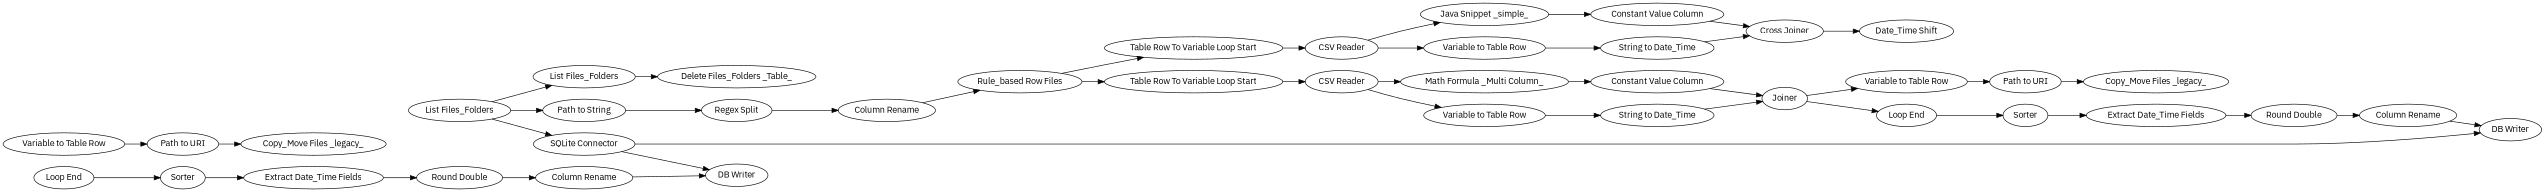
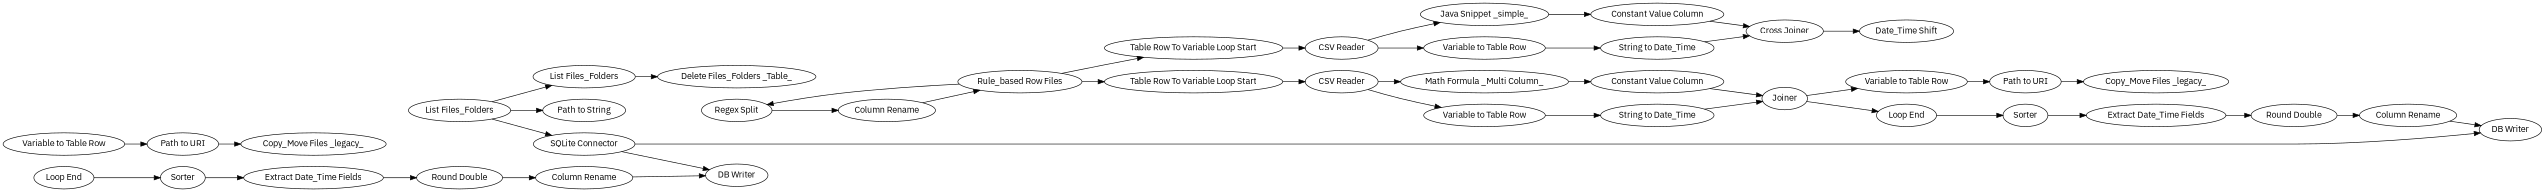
(660, 110) -> (866, 91)
